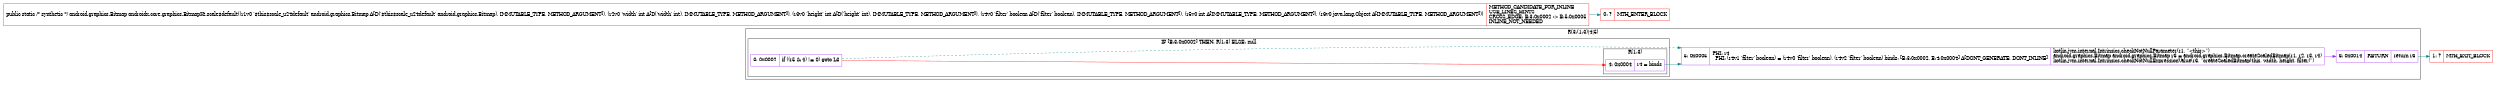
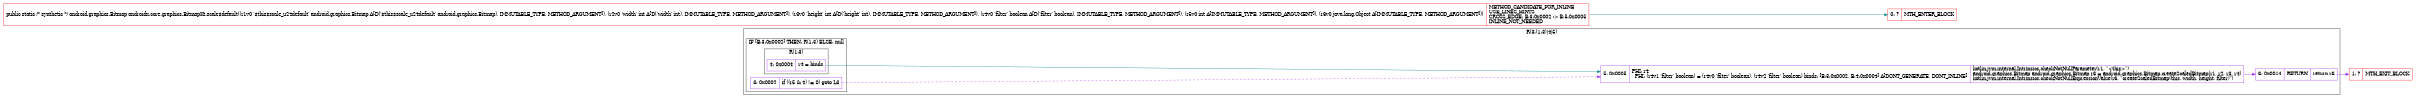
(1260, 49) -> (1220, 80)
(2423, 56) -> (2342, 74)
(1222, 63) -> none
